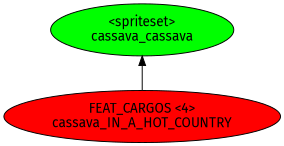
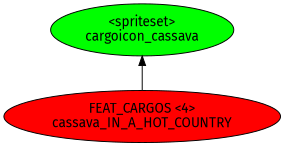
(142, 30) -> (142, 30)
